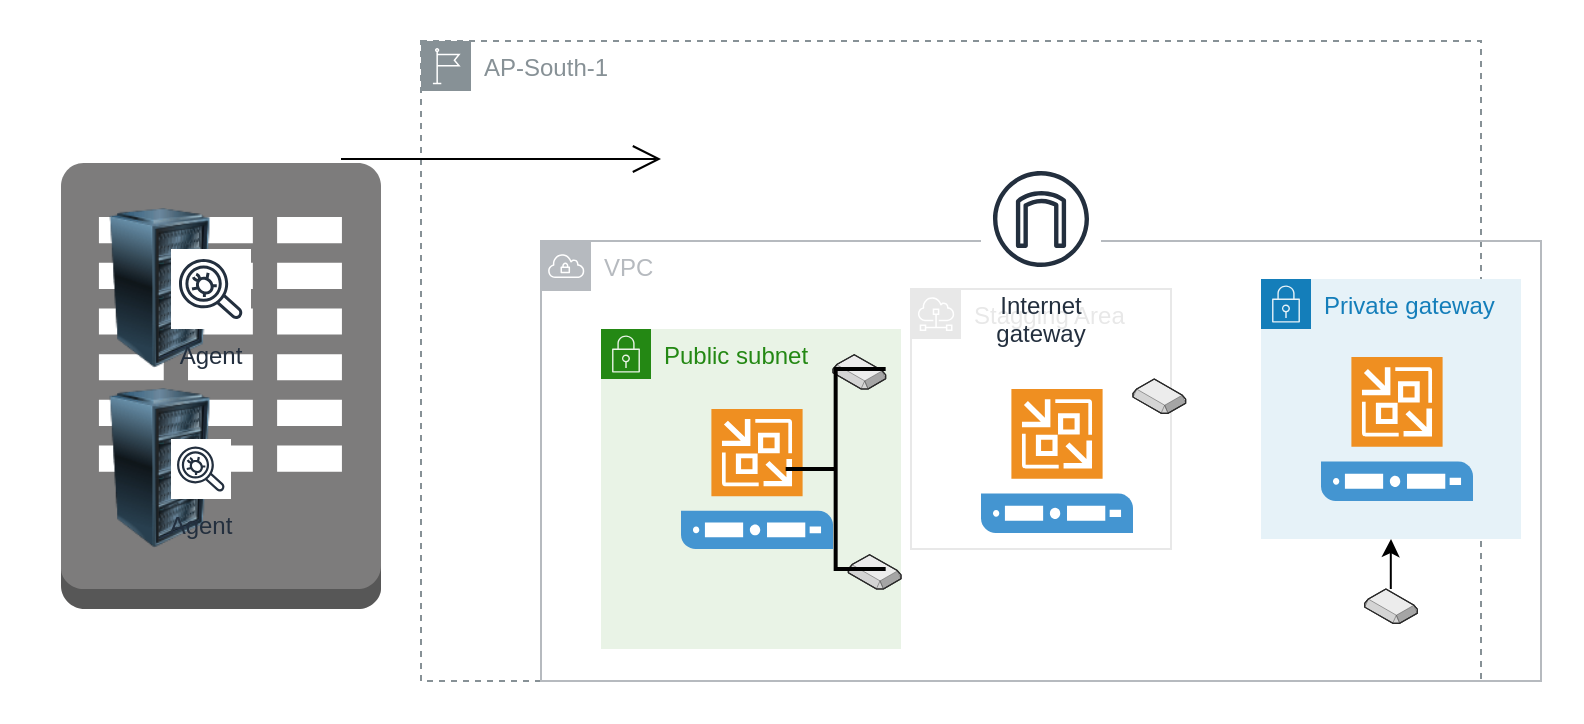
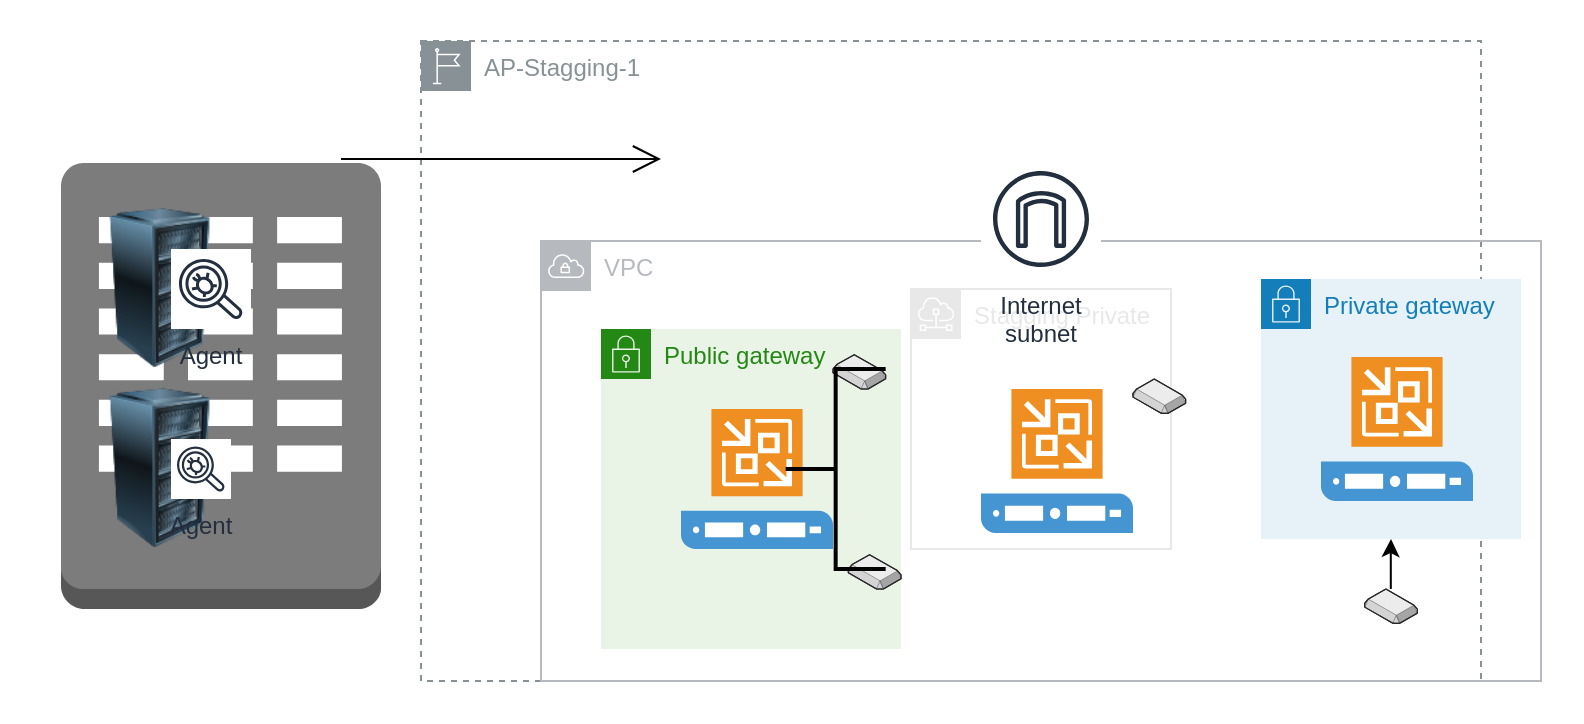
(552, 69) -> (569, 69)
(1056, 317) -> (1073, 332)
(1042, 322) -> (1042, 322)
(743, 357) -> (750, 357)
